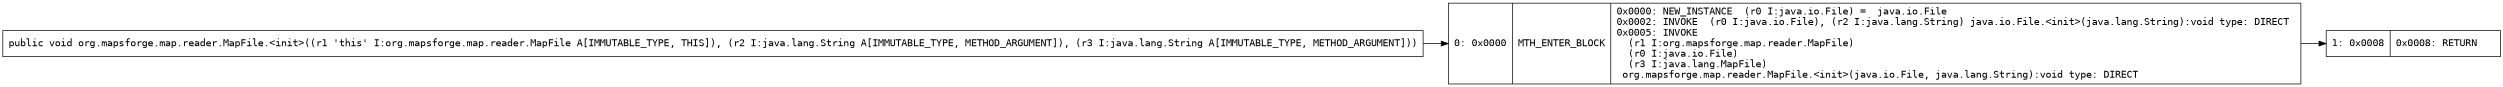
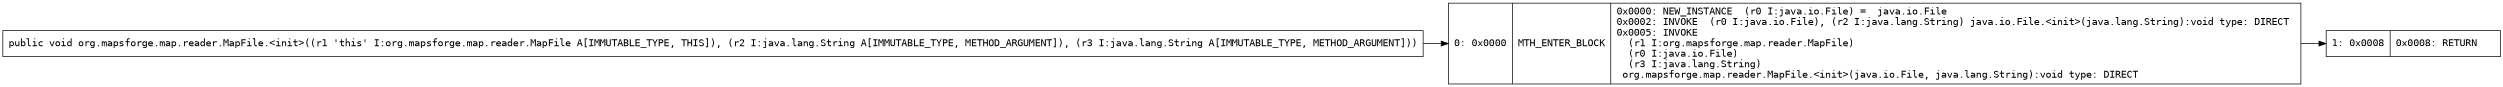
(1692, 64) -> (1689, 64)
